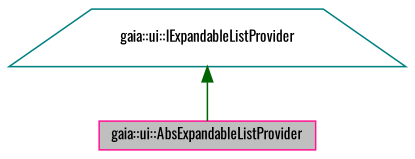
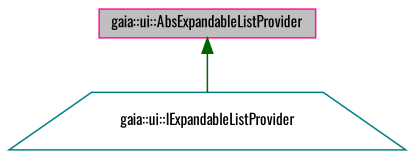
(207, 102) -> (207, 73)
